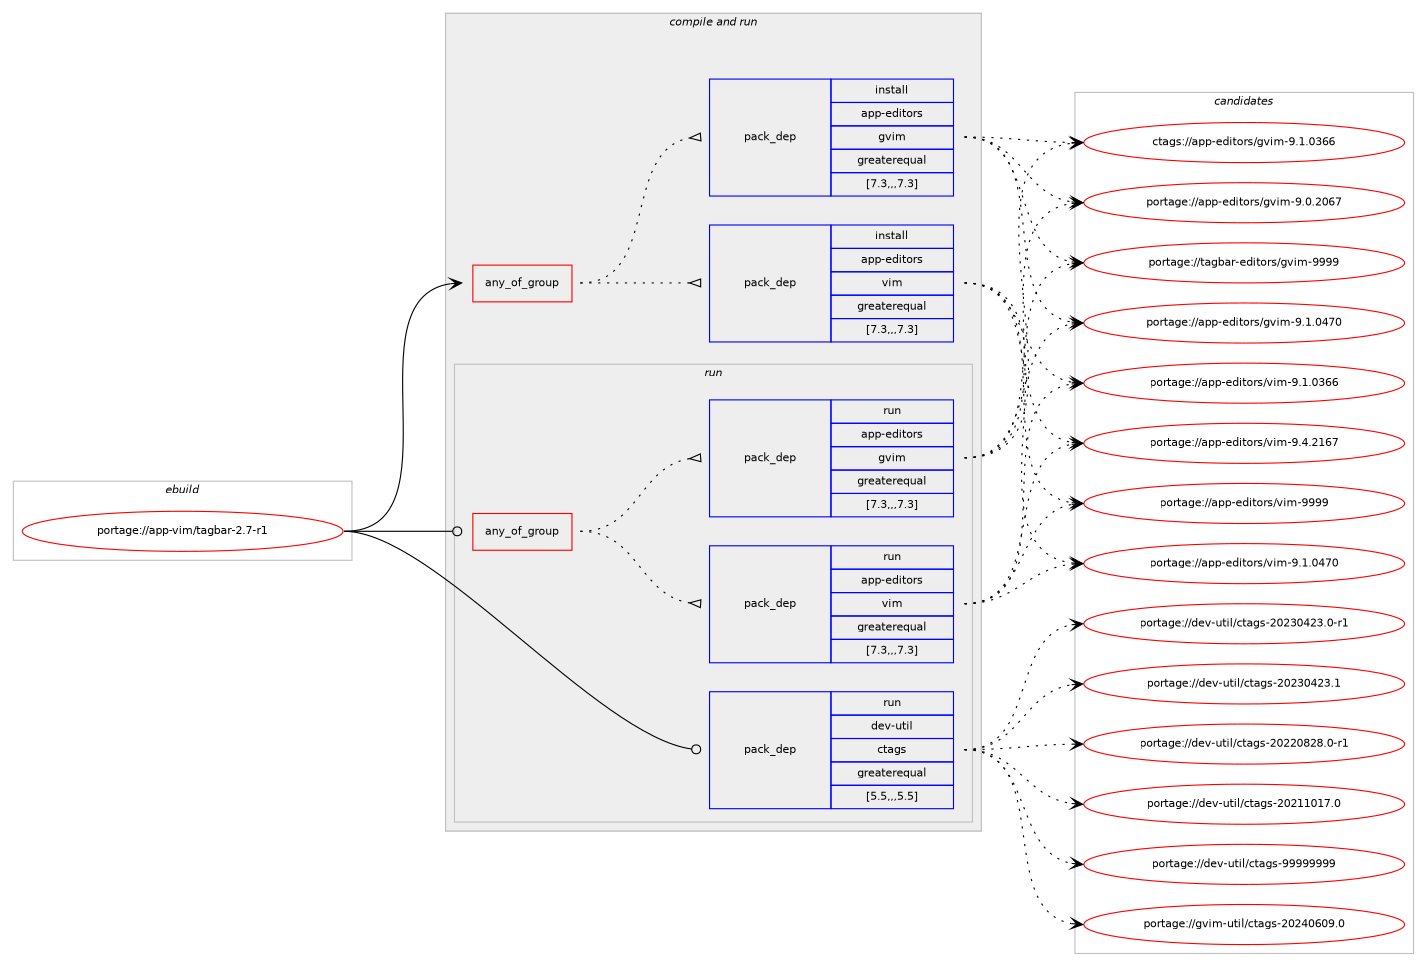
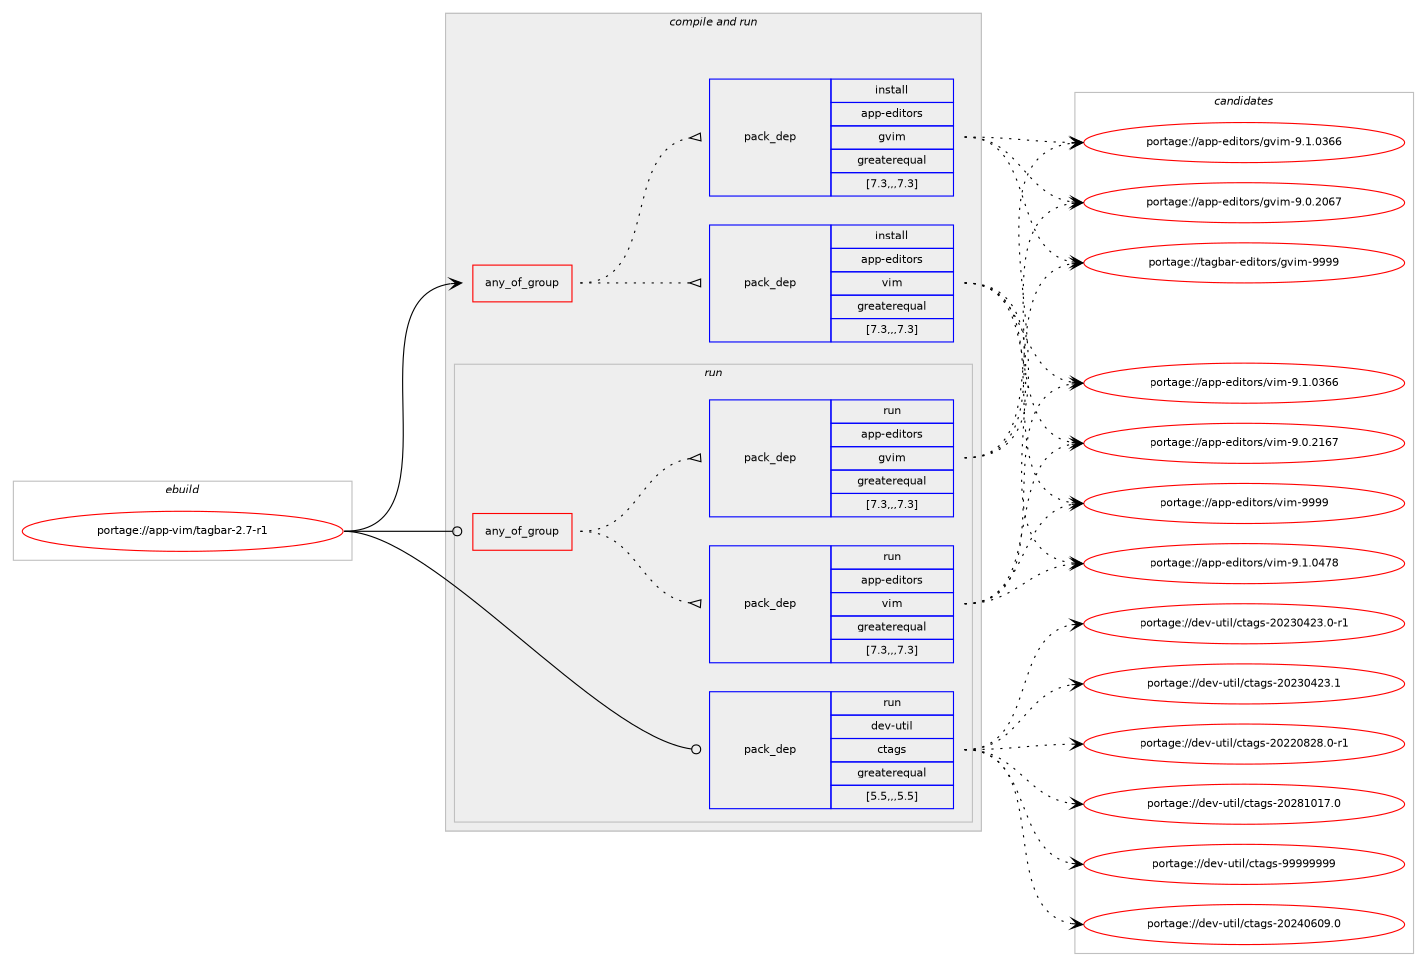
(1244, 143) -> (1244, 143)
(1244, 323) -> none
(1244, 443) -> (1244, 443)
(1244, 564) -> (1244, 564)
(1244, 804) -> (1244, 804)
(1244, 925) -> (1244, 925)
